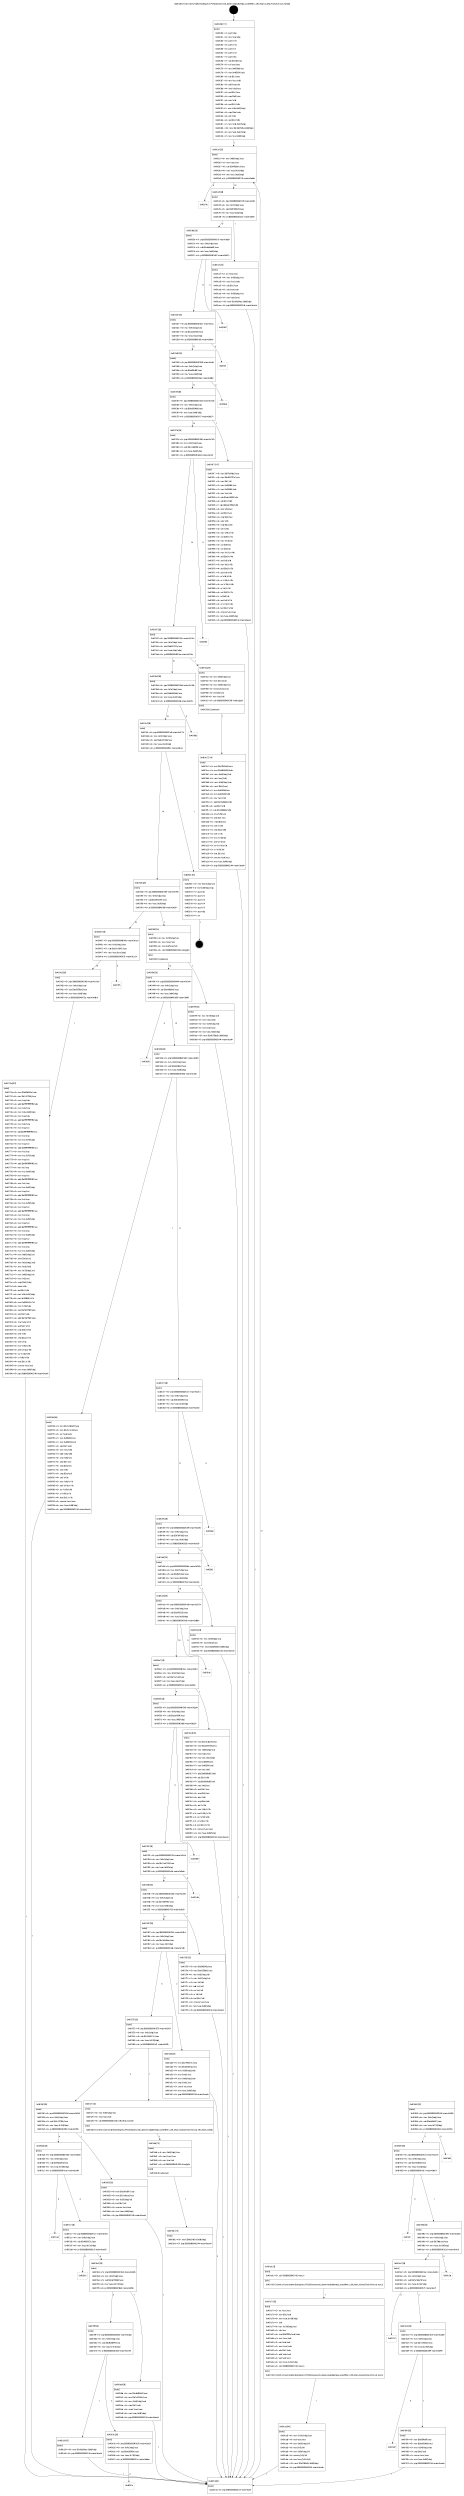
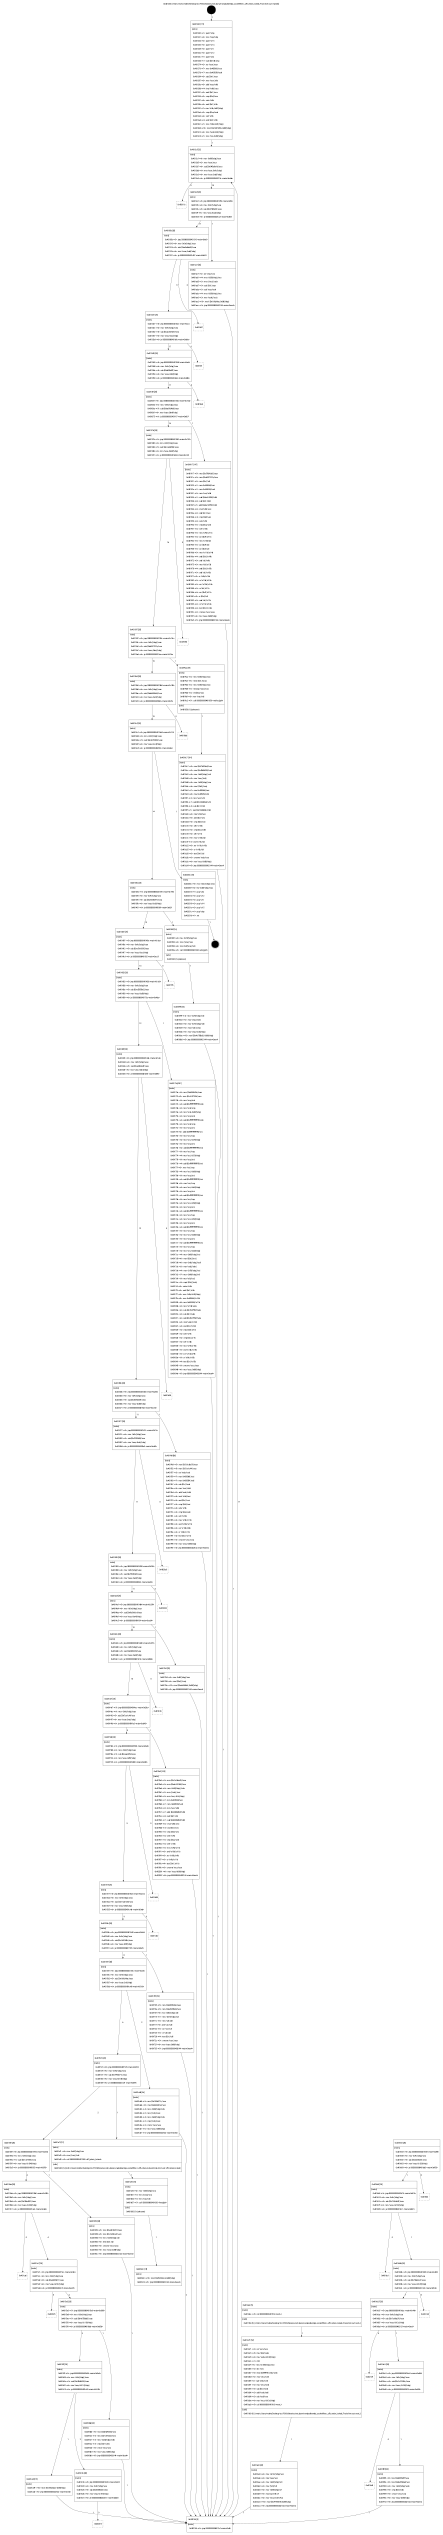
(169, 965) -> (139, 1023)
